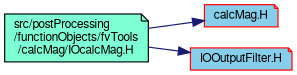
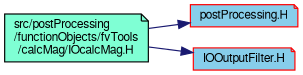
(241, 16) -> (244, 16)
